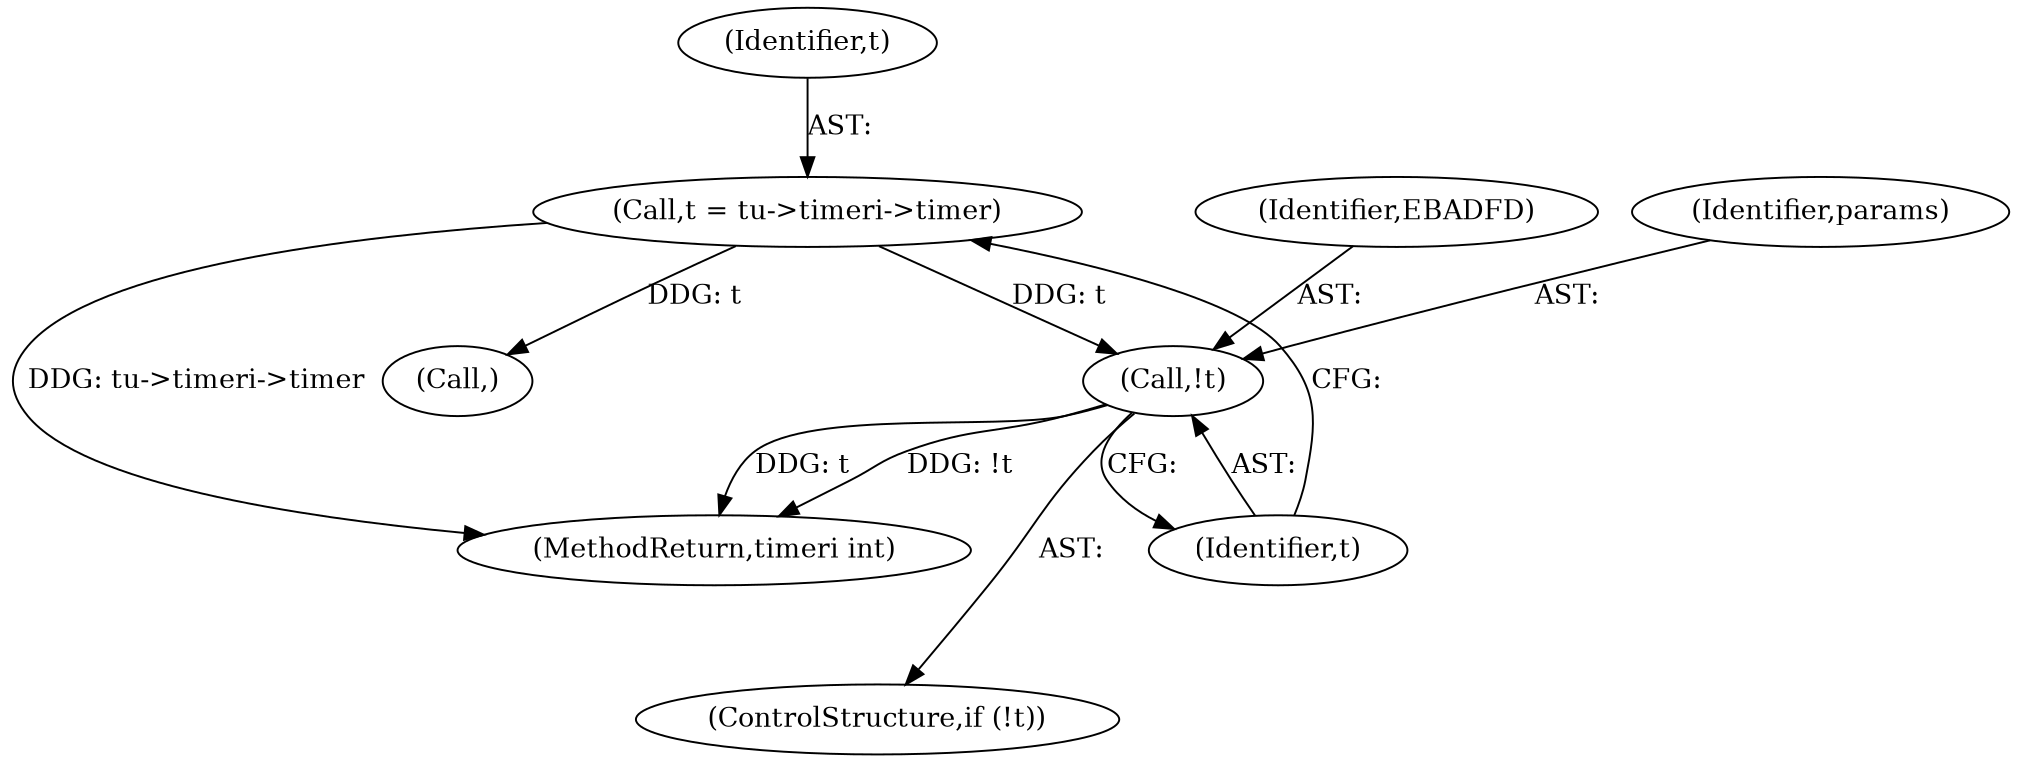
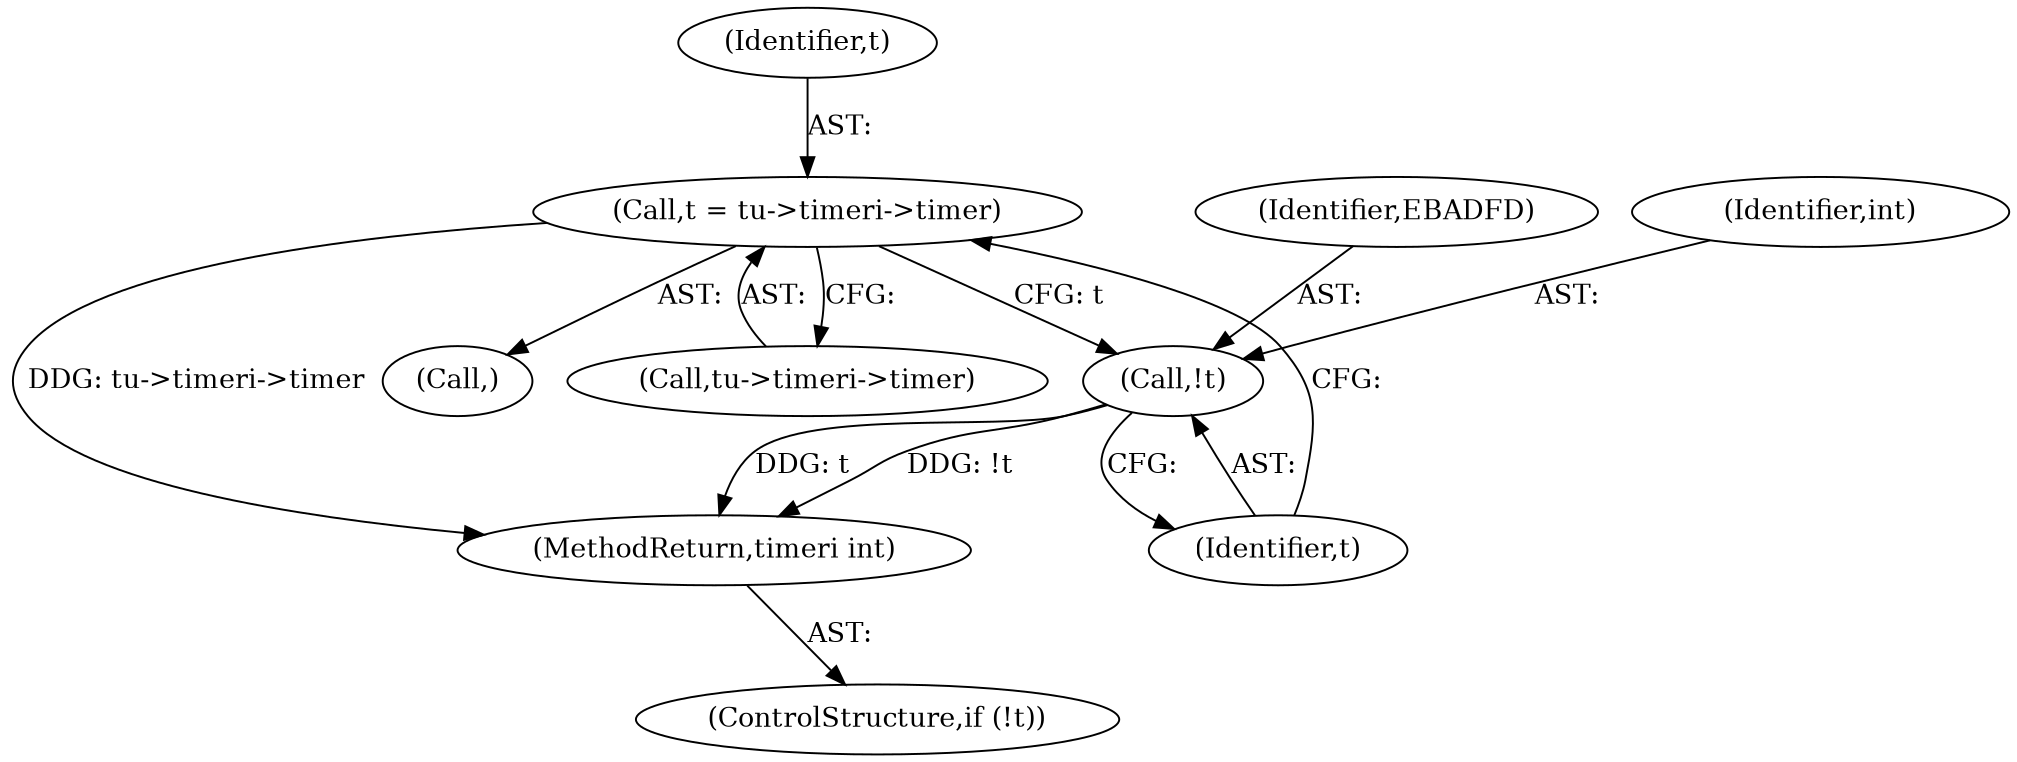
(1821, 212) -> (1821, 212)
(695, 297) -> (695, 297)
(1059, 297) -> (1059, 297)
none -> (808, 381)
(1024, 539) -> (789, 628)
